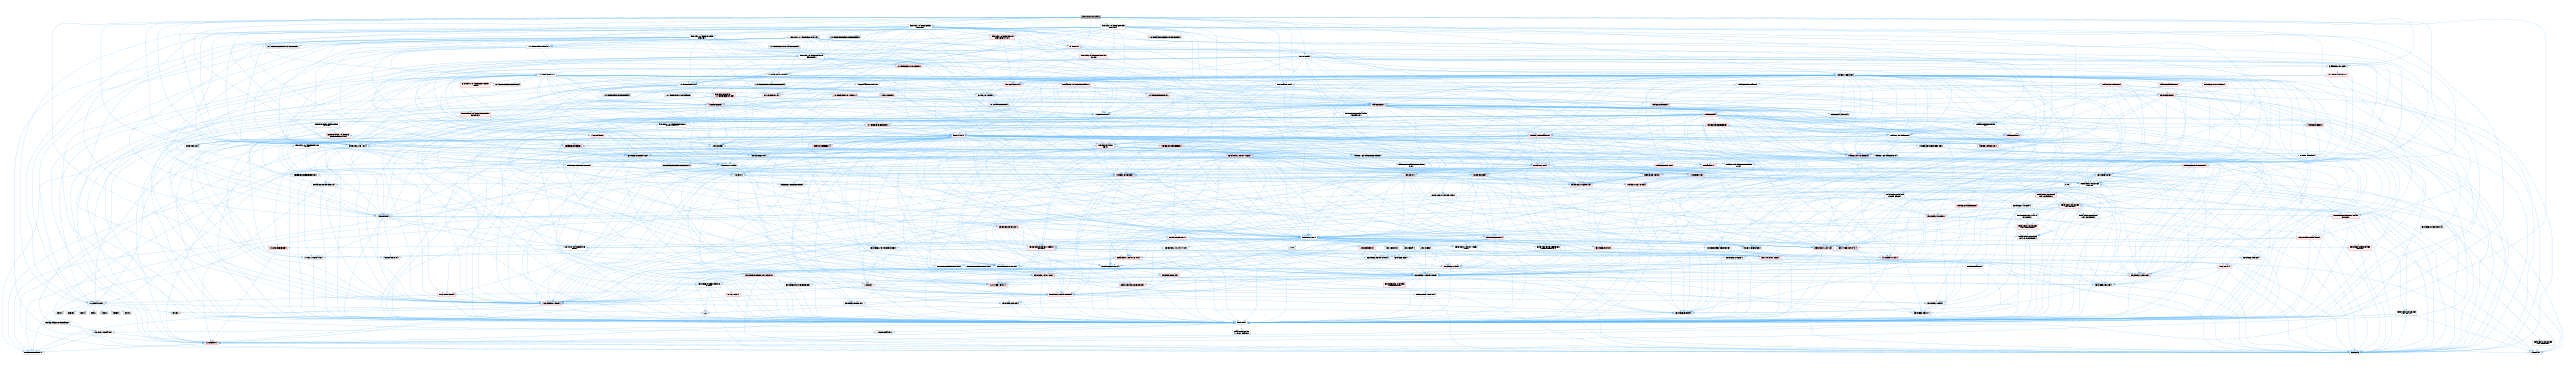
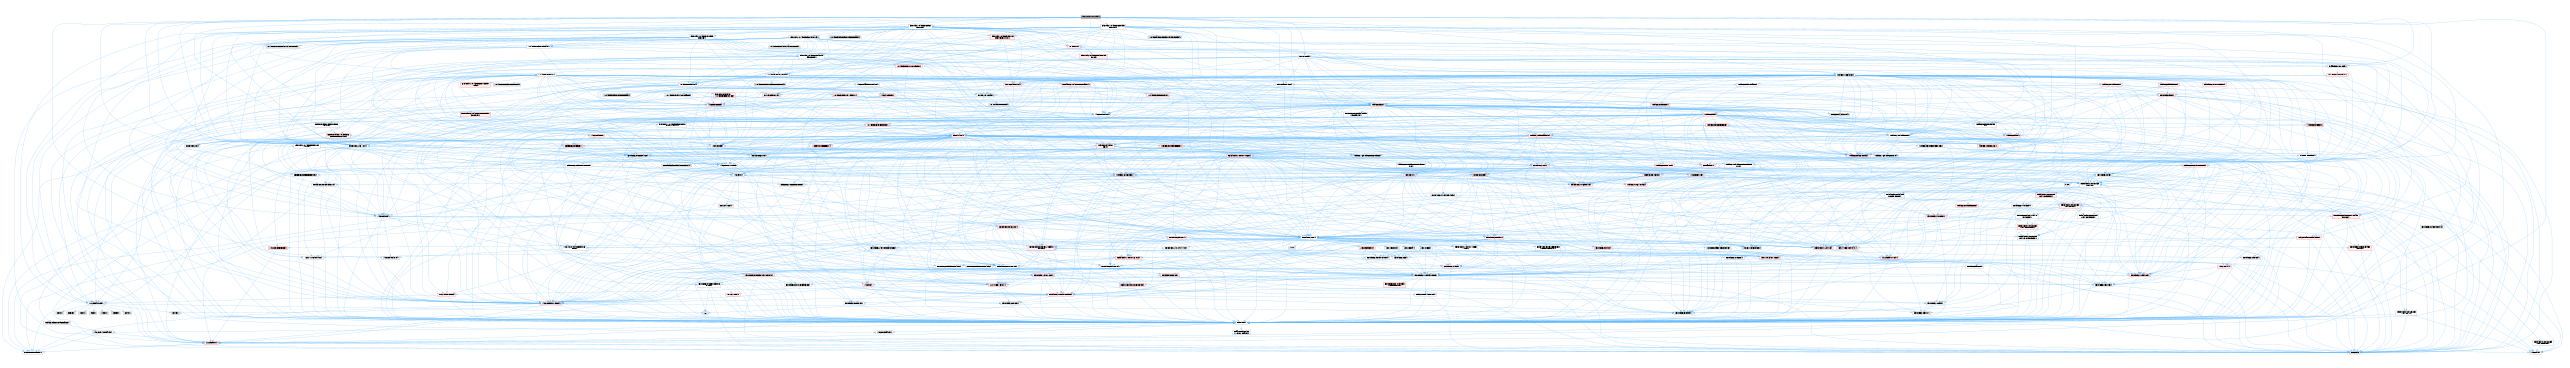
(1859, 156) -> (1859, 156)
none -> (726, 206)
(313, 258) -> (313, 258)
